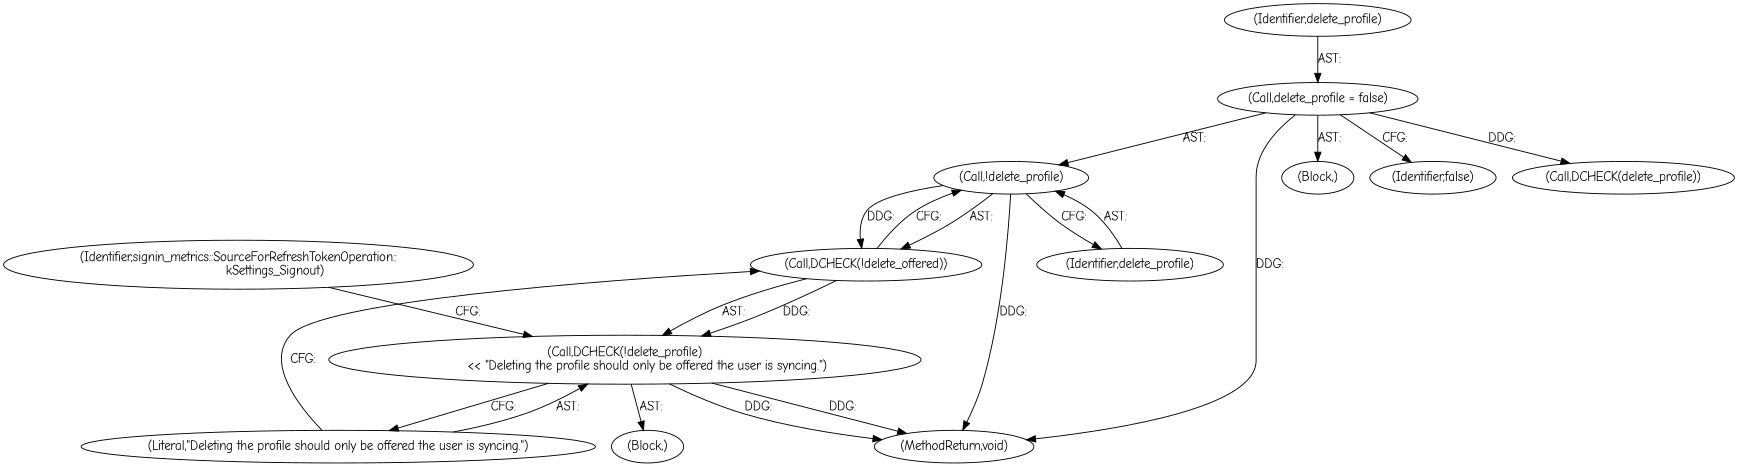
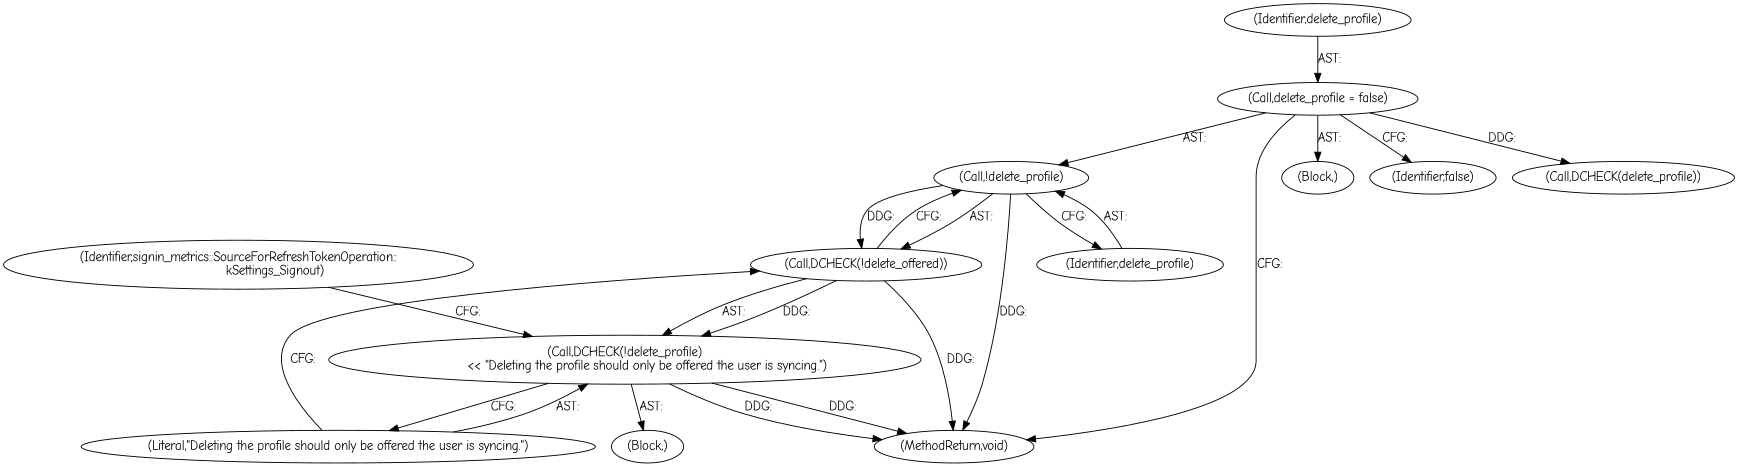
(1272, 265) -> (1272, 265)
none -> (933, 344)
